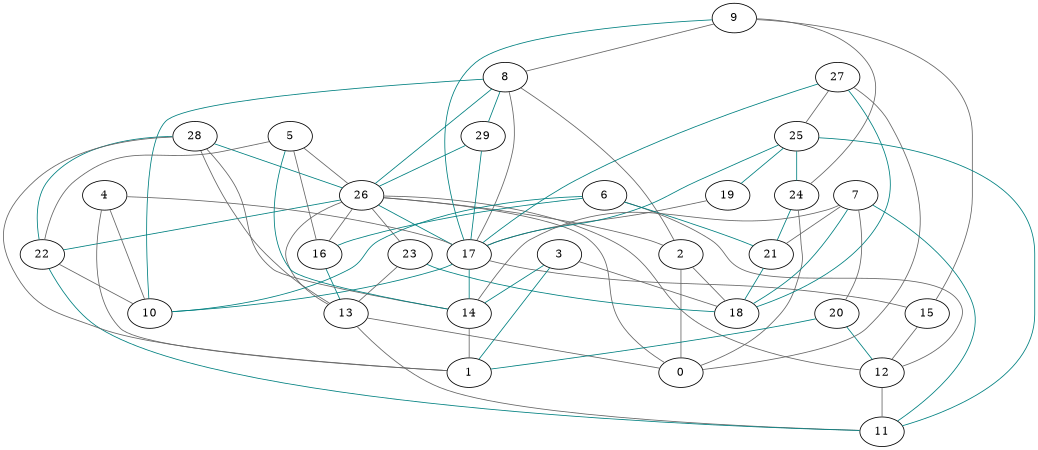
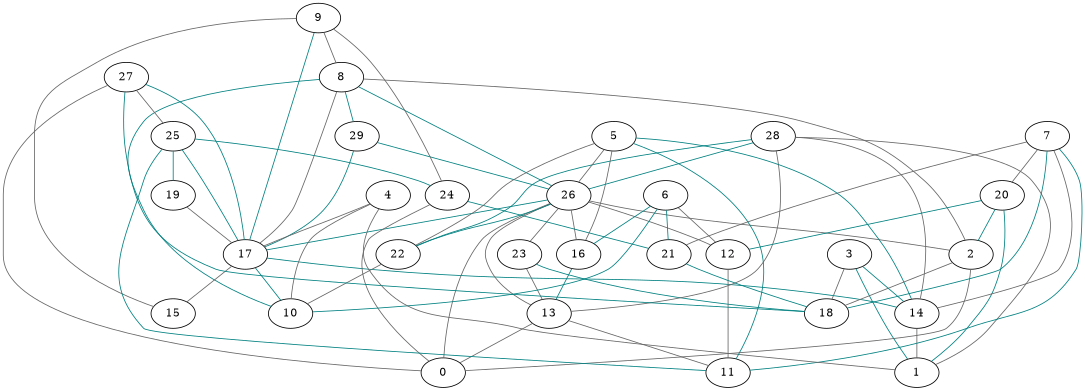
none -> (987, 225)
(905, 343) -> none
(436, 403) -> (740, 212)
